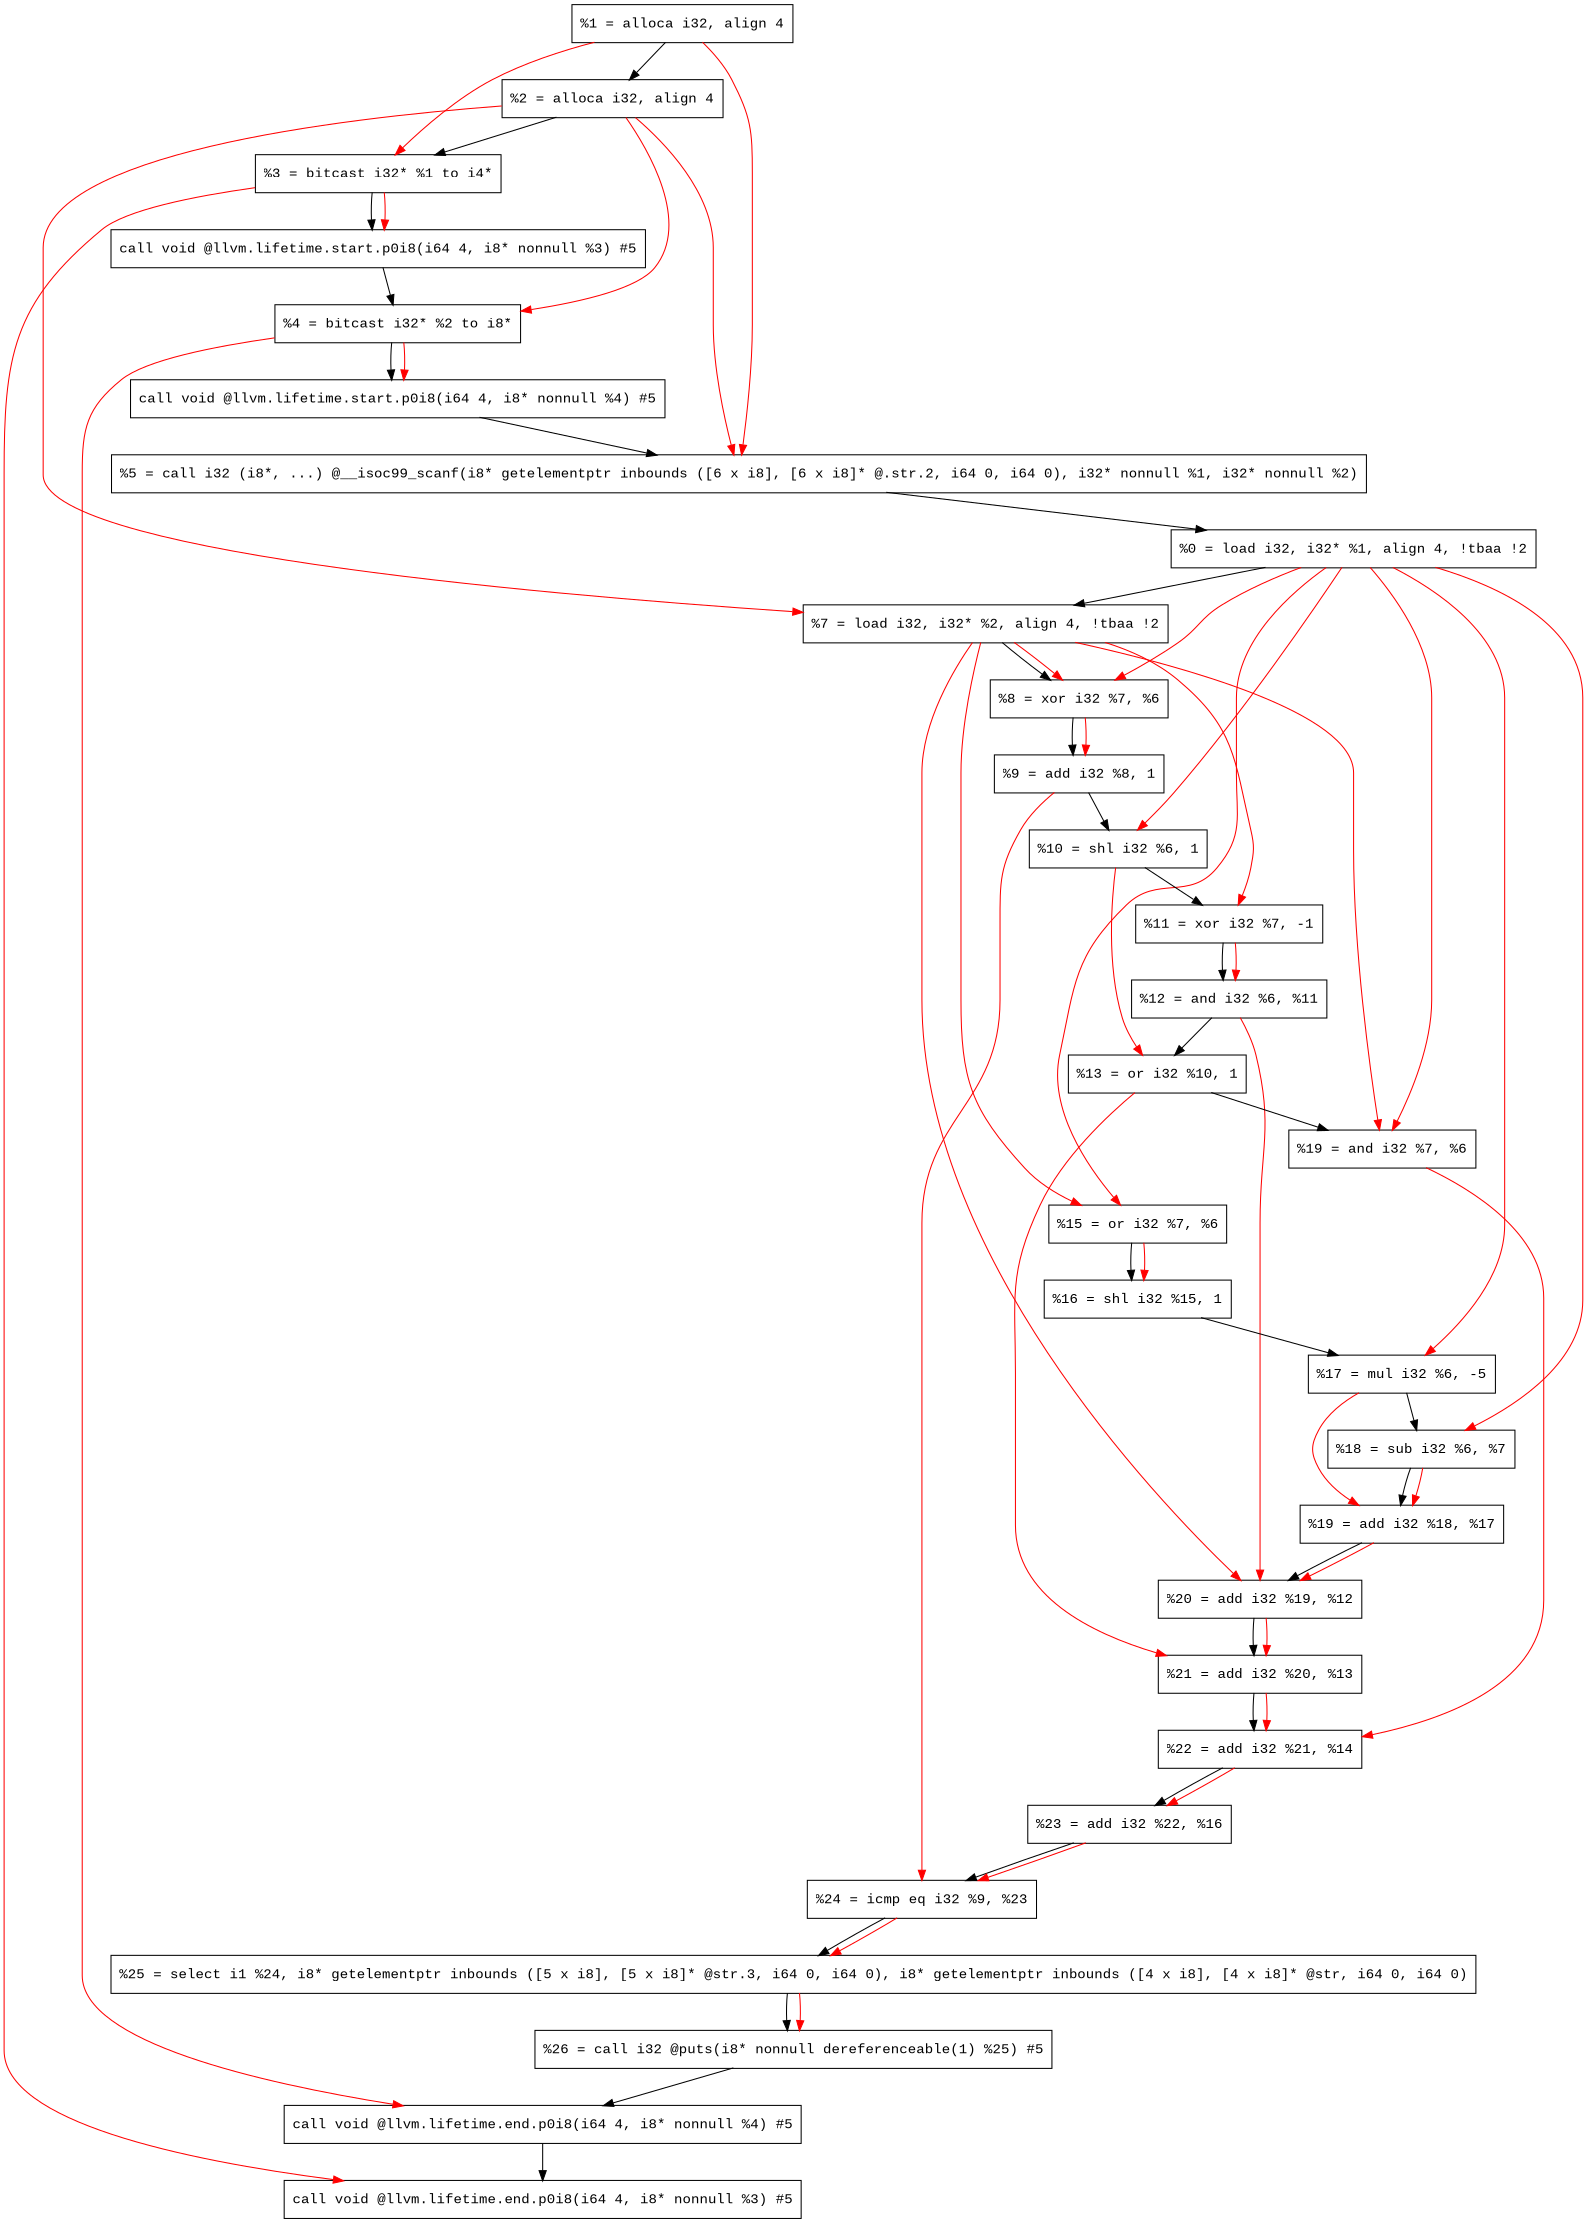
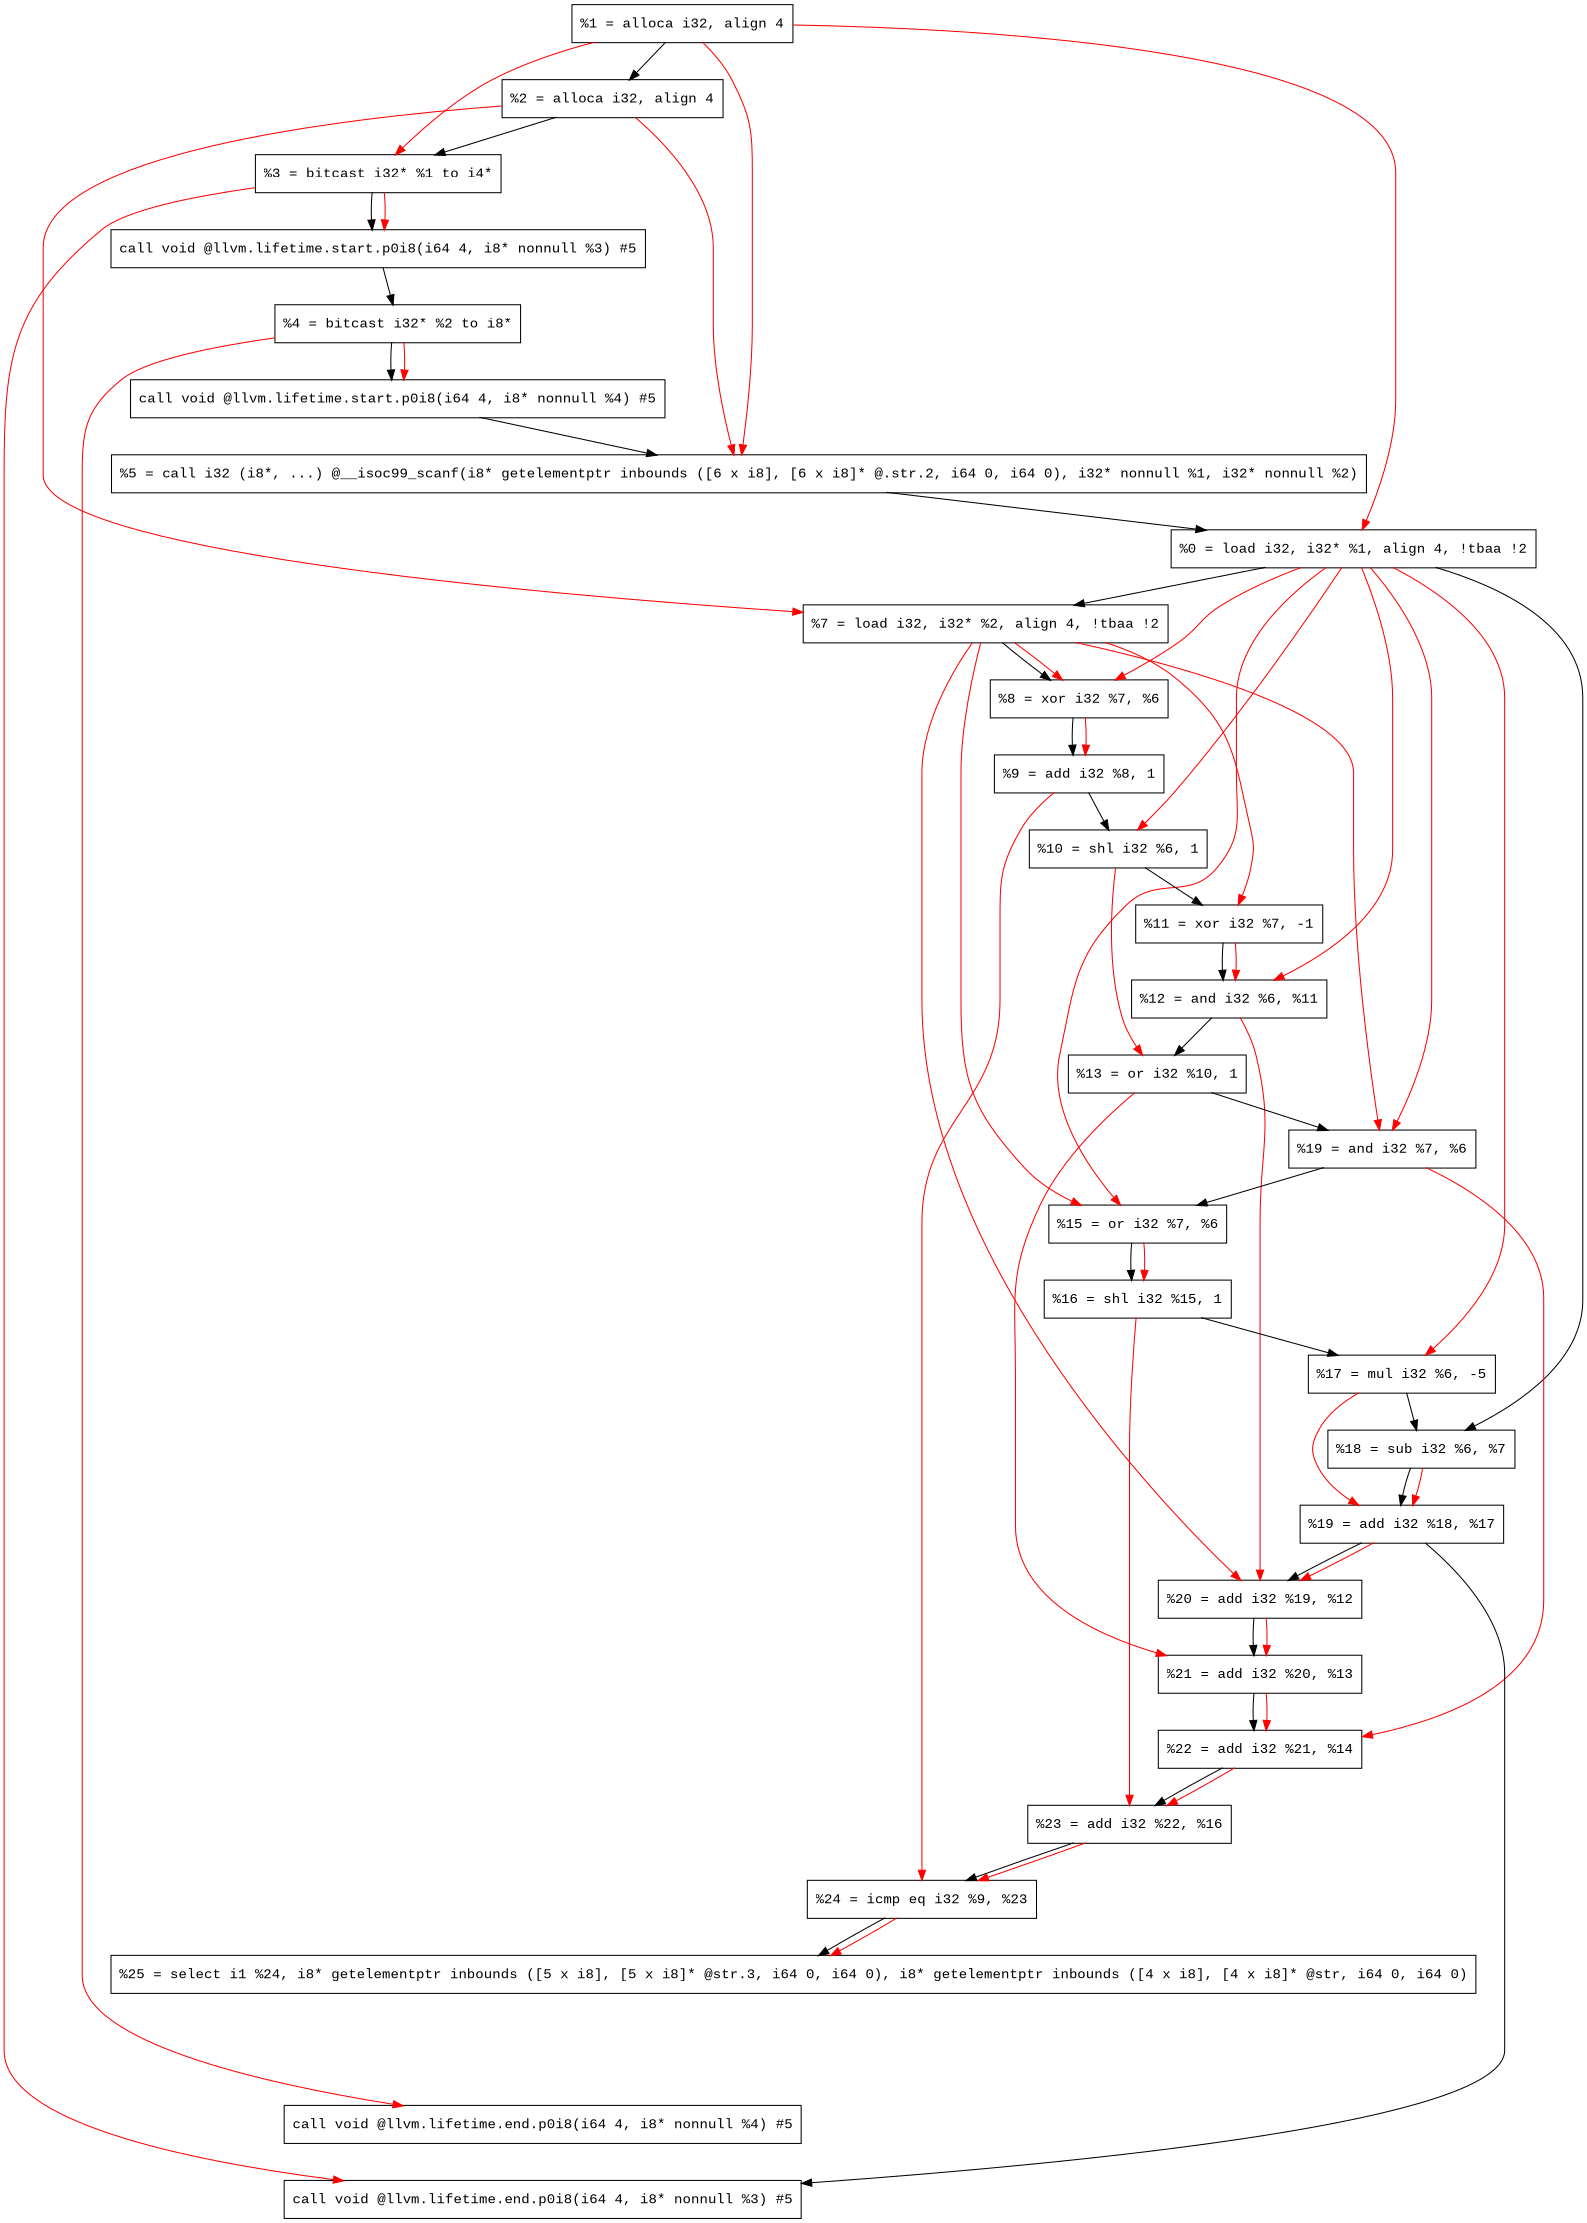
none -> (1288, 84)
(662, 254) -> none
none -> (1393, 794)
(1583, 981) -> (1583, 981)
none -> (1268, 1184)
none -> (1130, 1556)
(793, 2049) -> none
(543, 2157) -> (1431, 2099)
